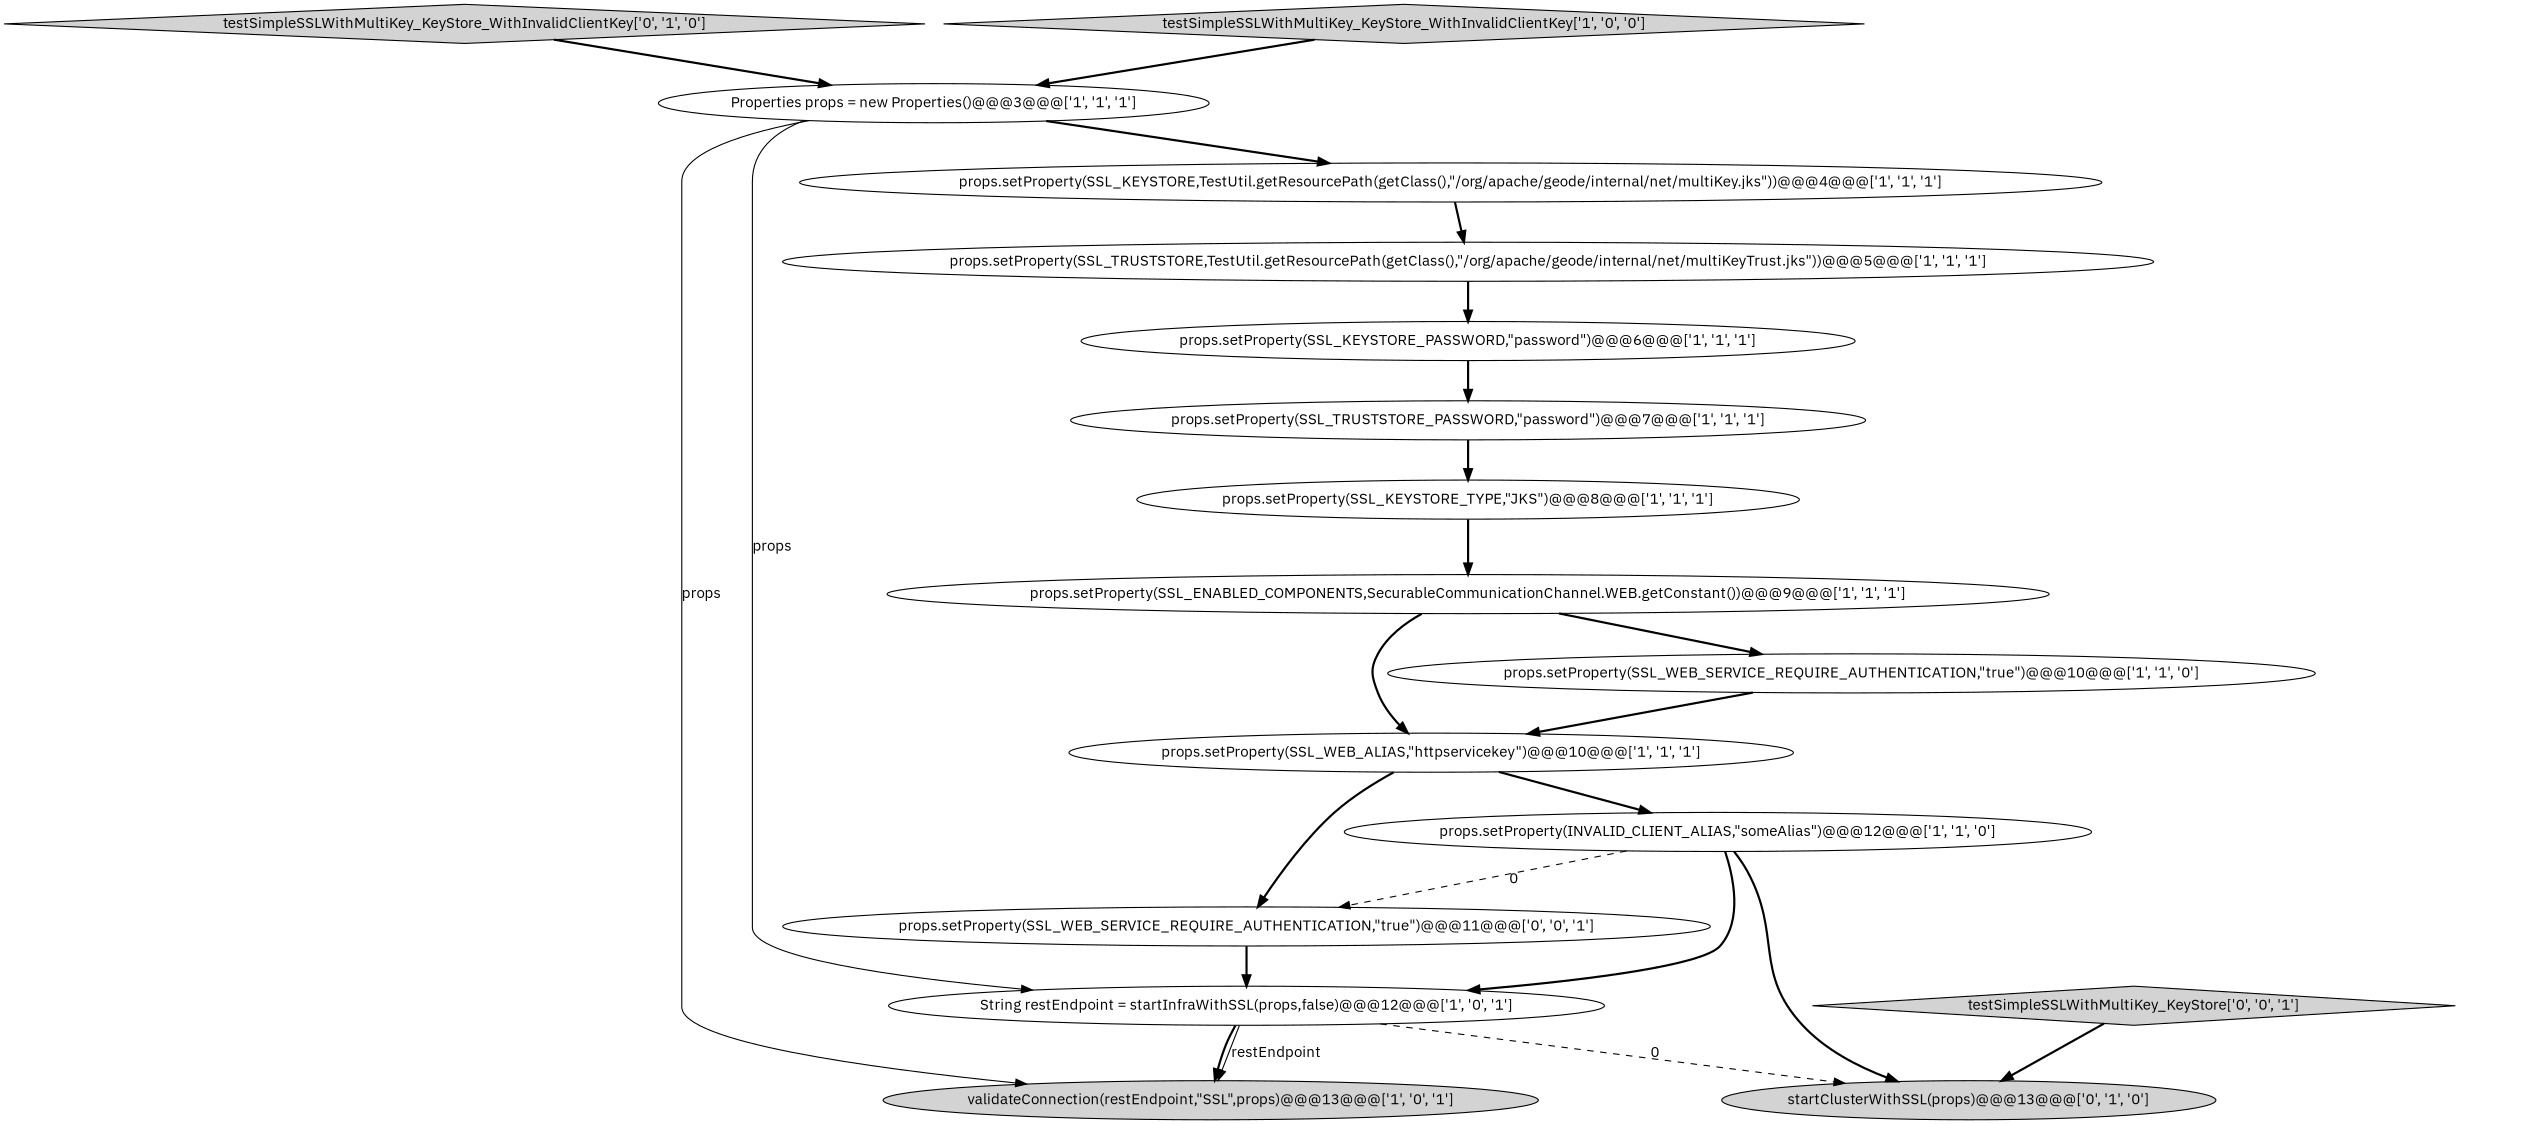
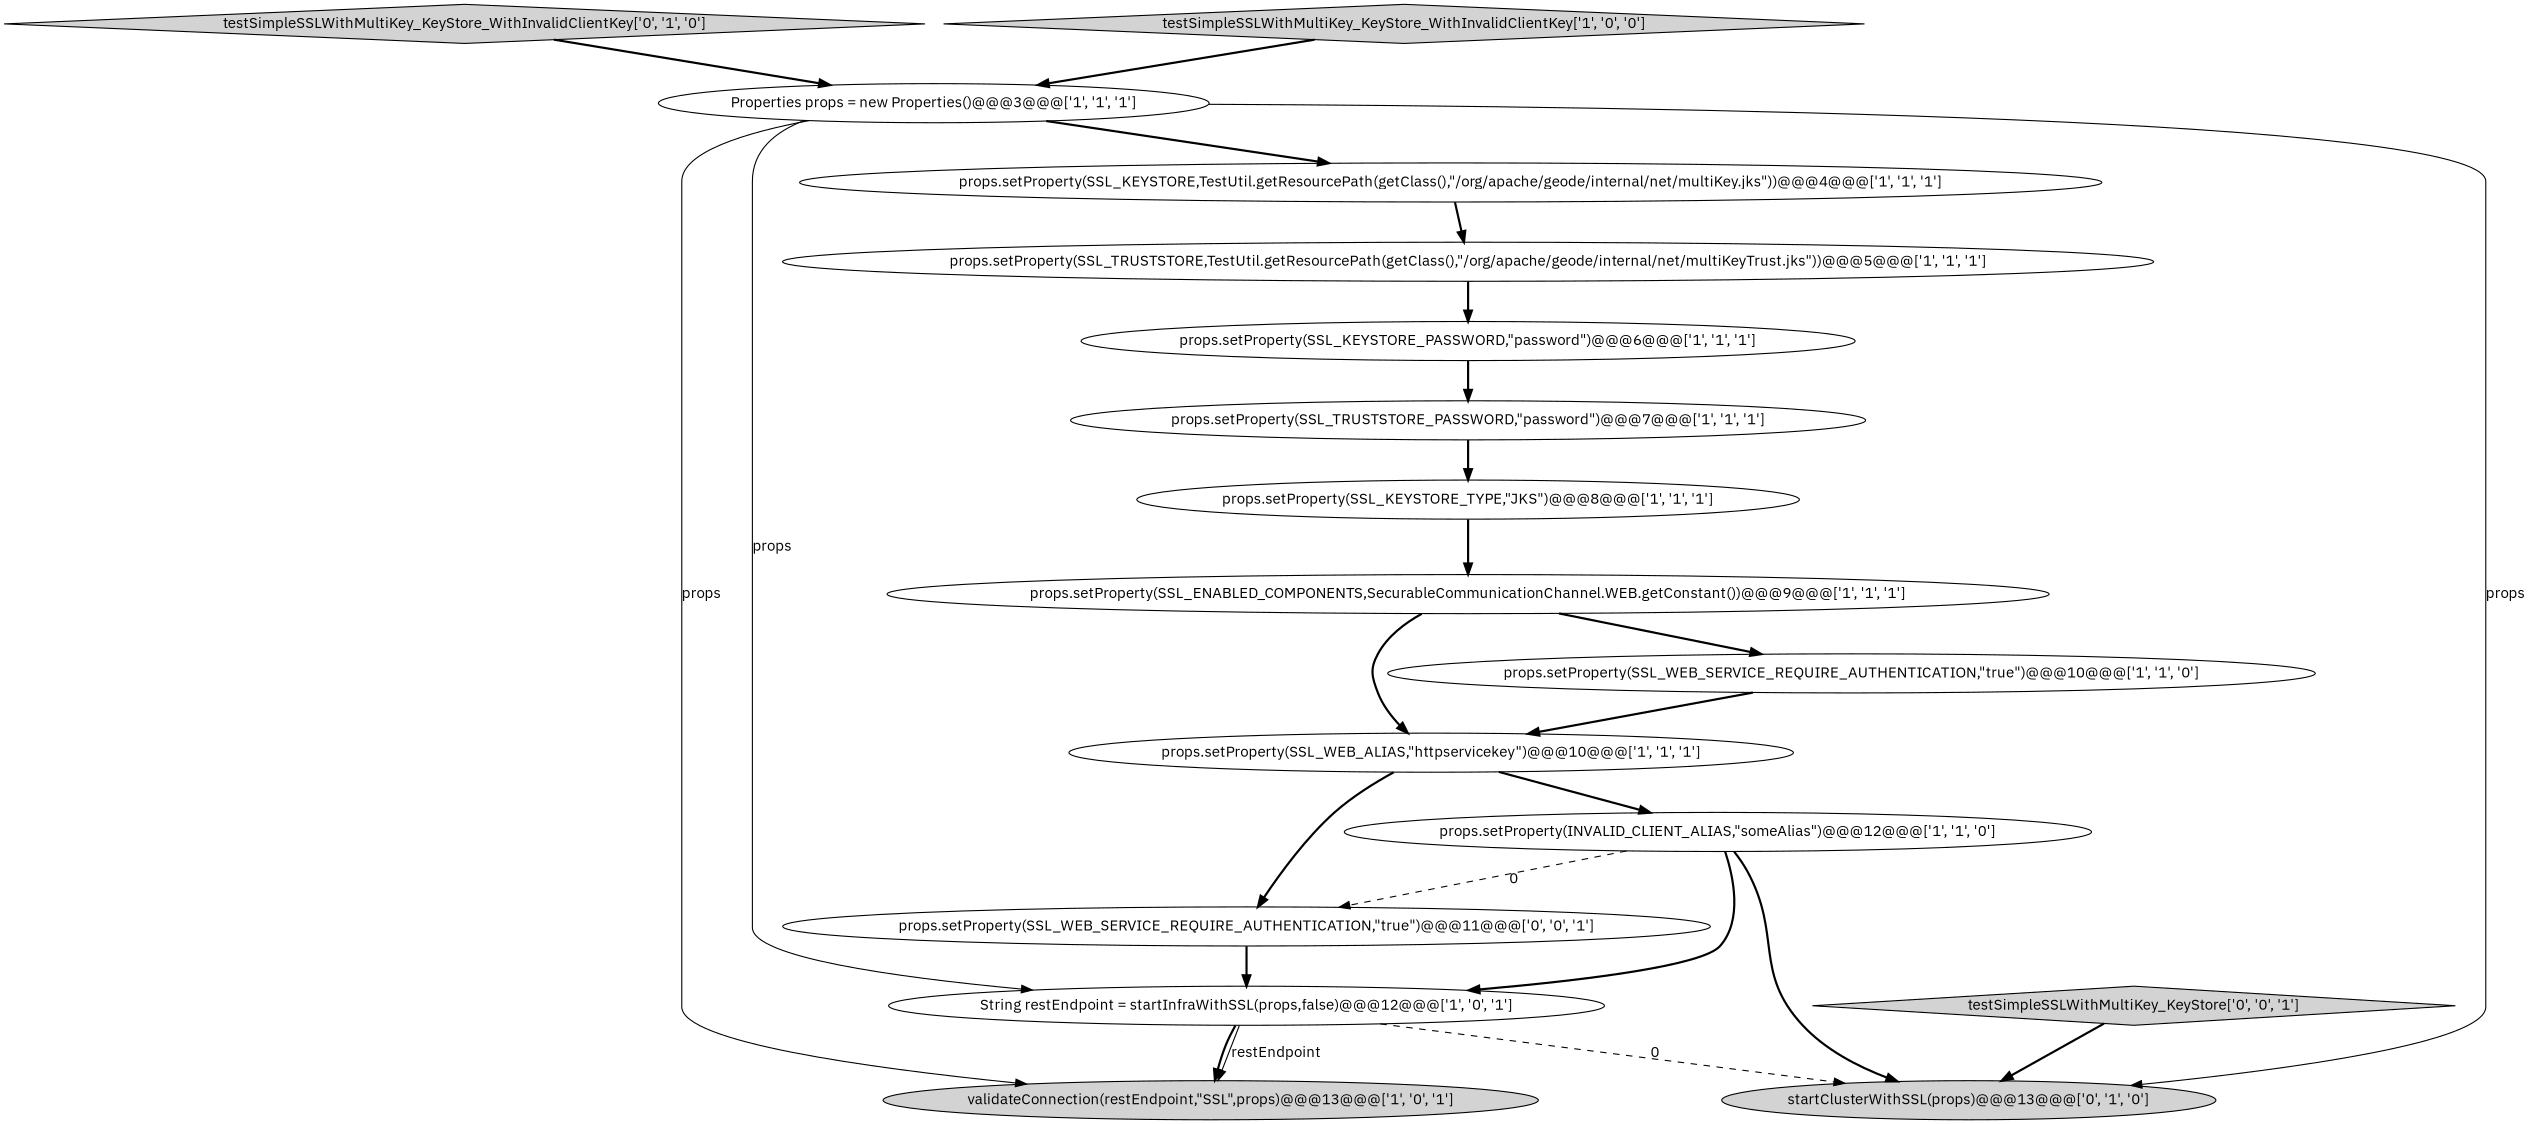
none -> (2441, 159)
